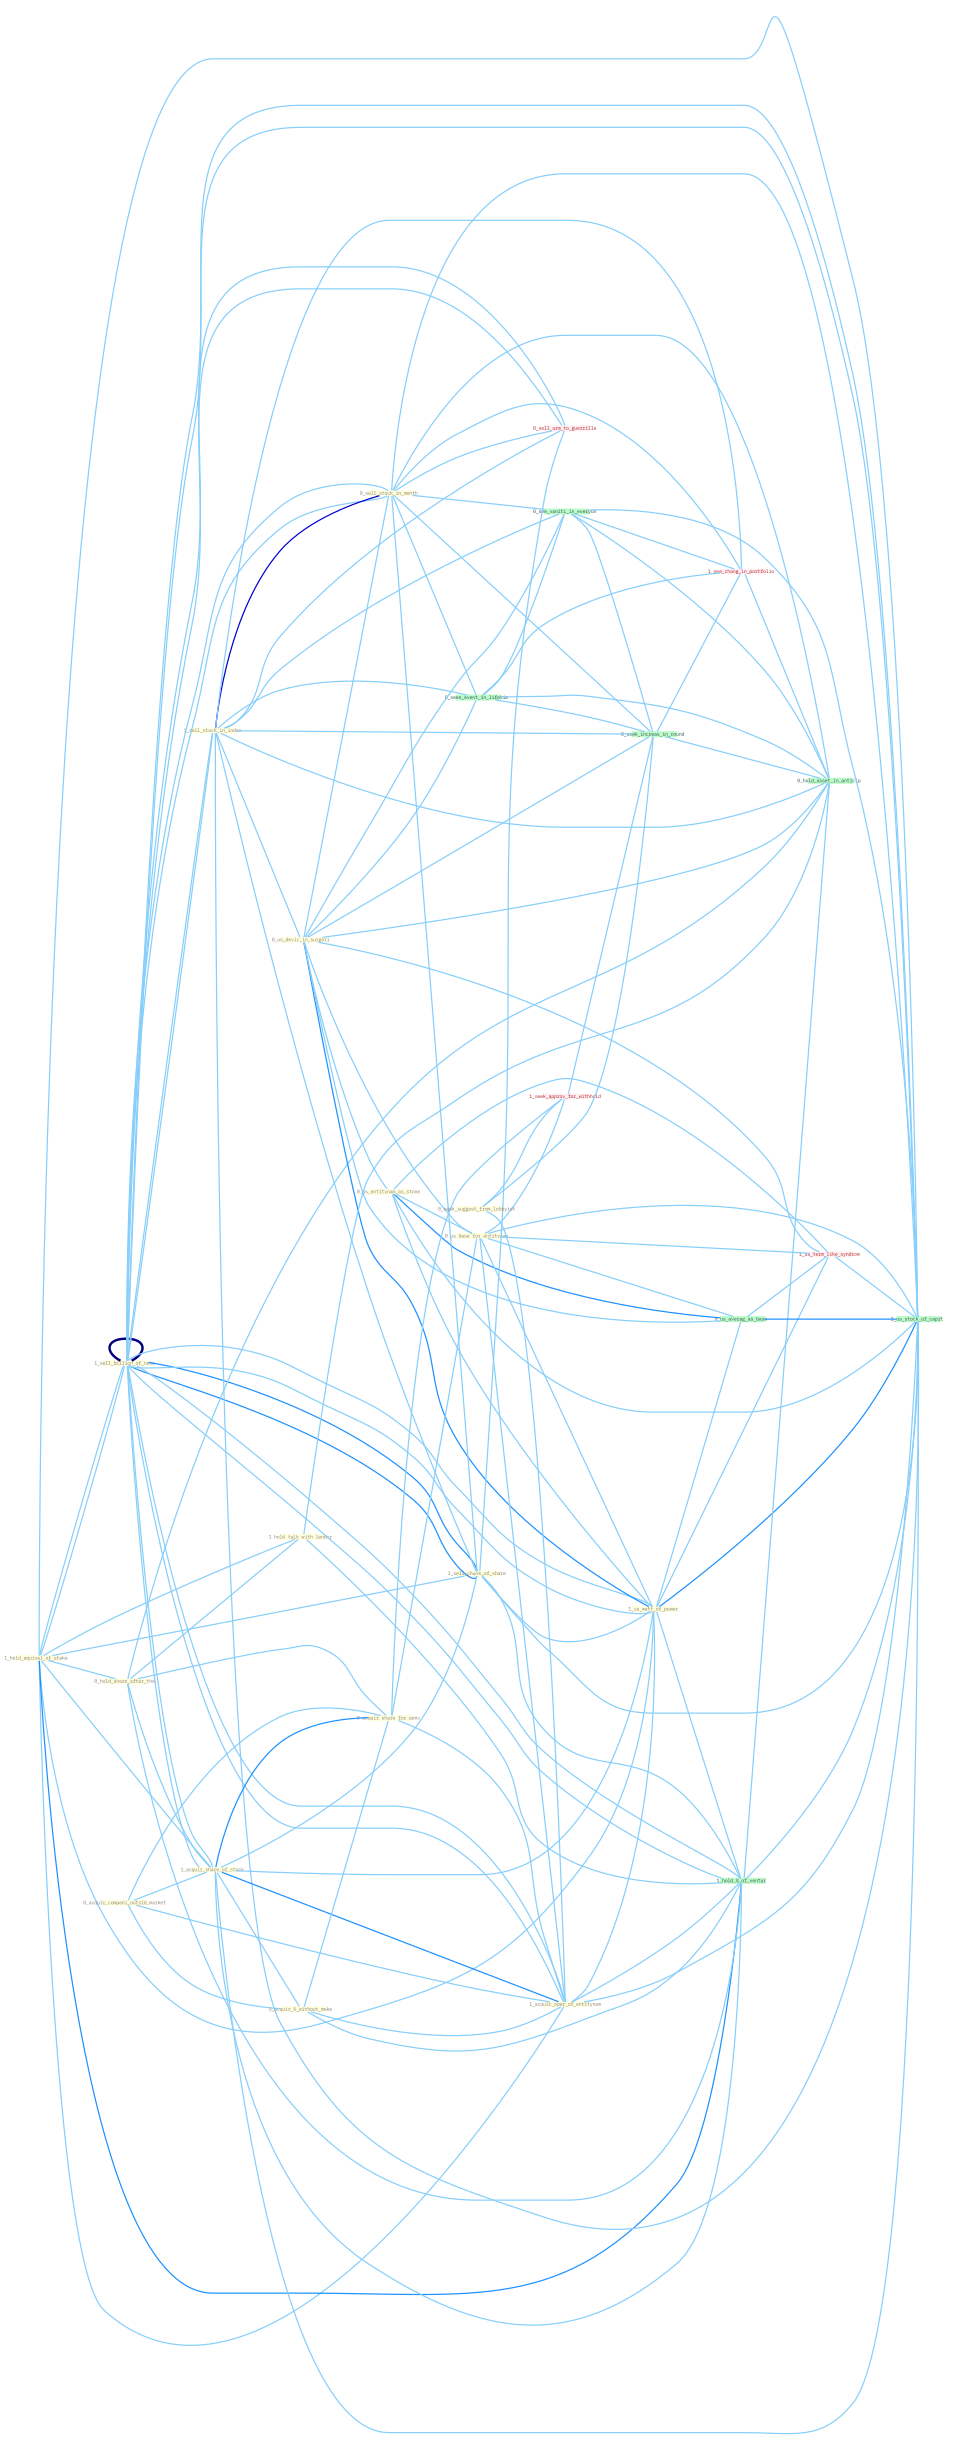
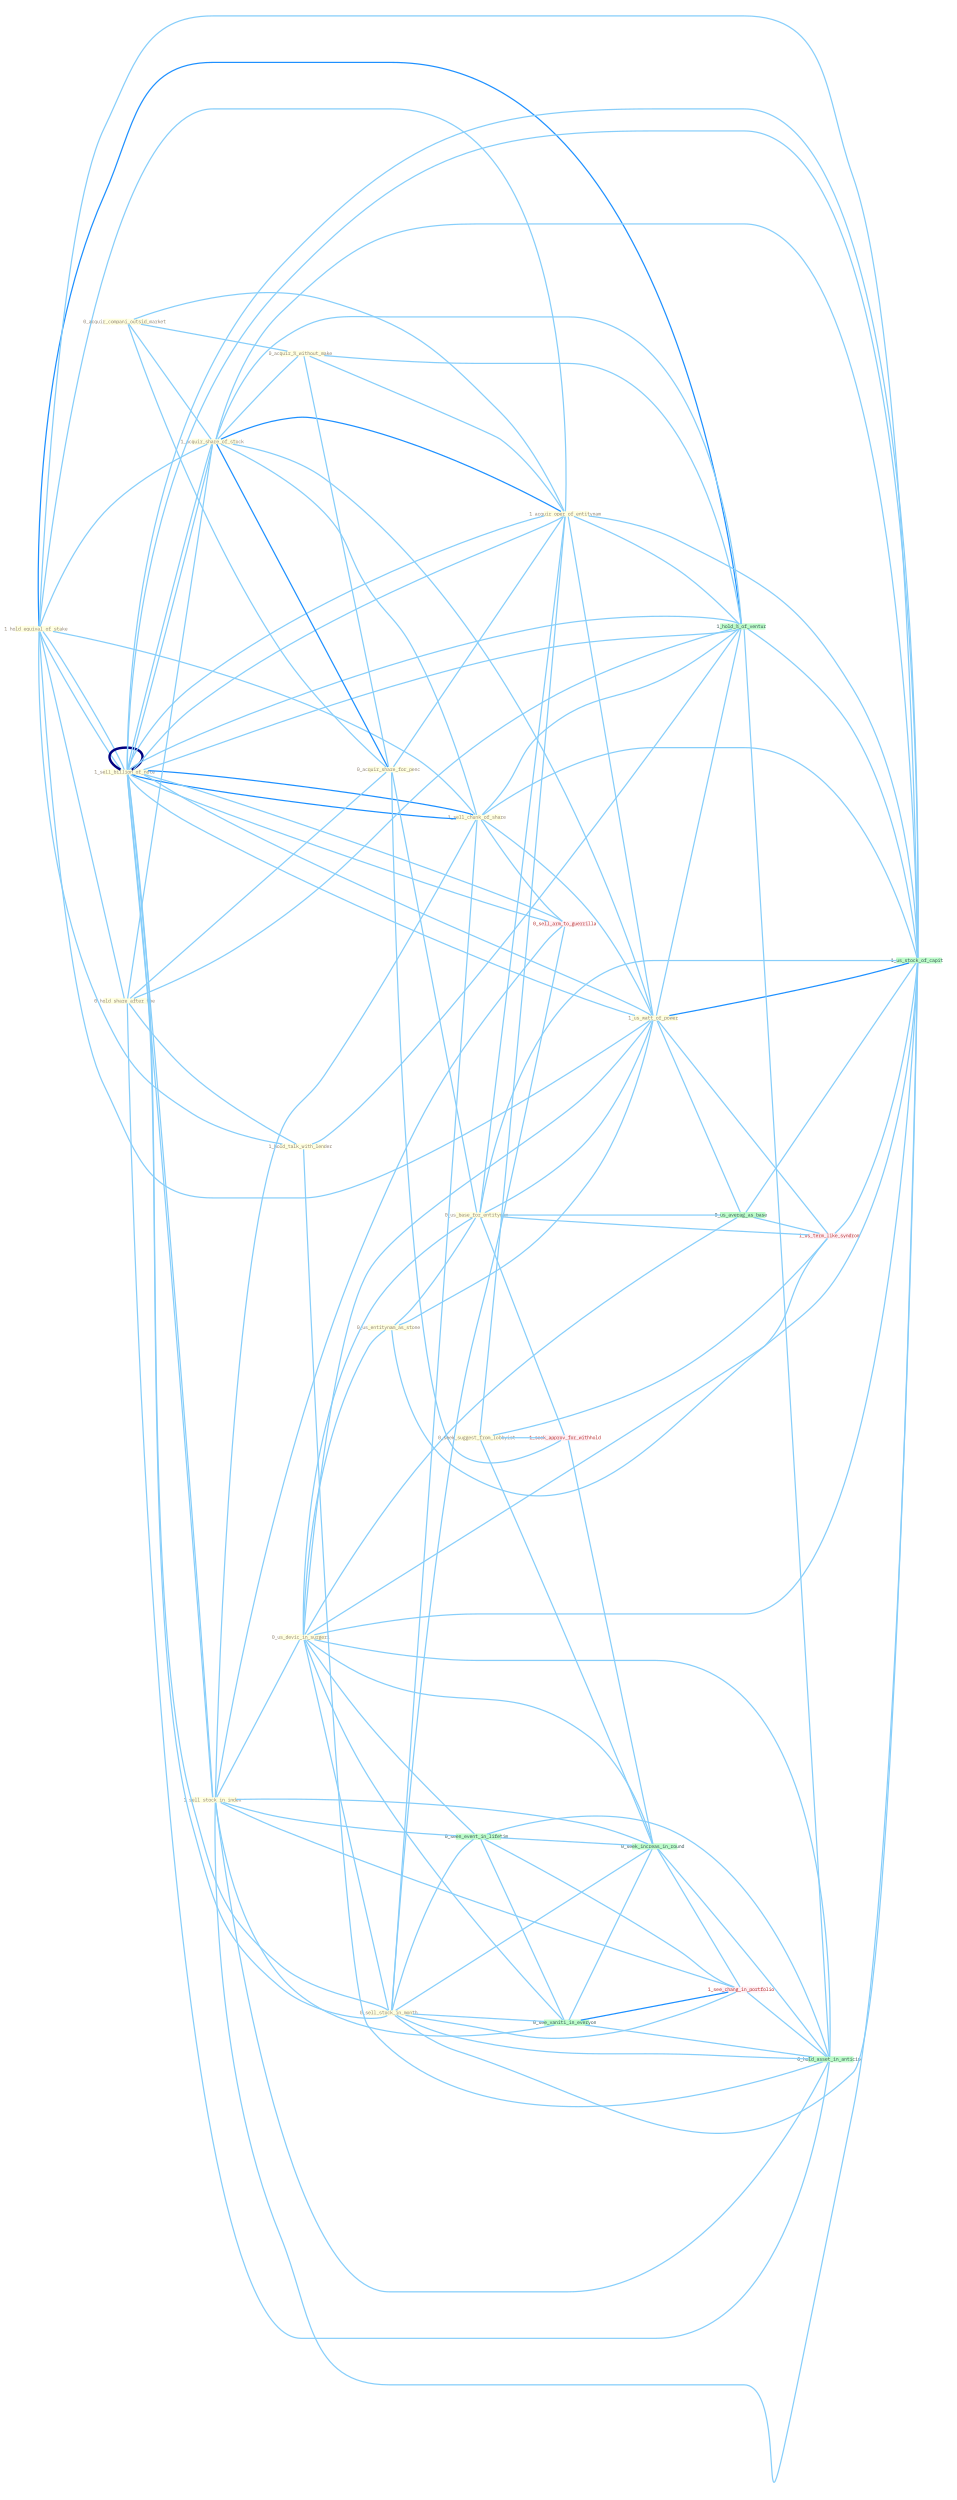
(655, 542) -> (655, 2006)
(259, 582) -> none
(868, 833) -> (831, 1520)
(618, 1095) -> (679, 1370)
(545, 1286) -> none
(416, 1312) -> (371, 1267)
(831, 1319) -> (831, 1088)
